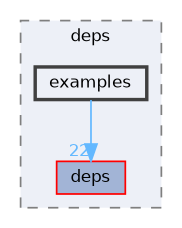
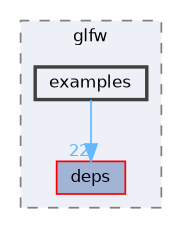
(91, 37) -> (91, 37)
